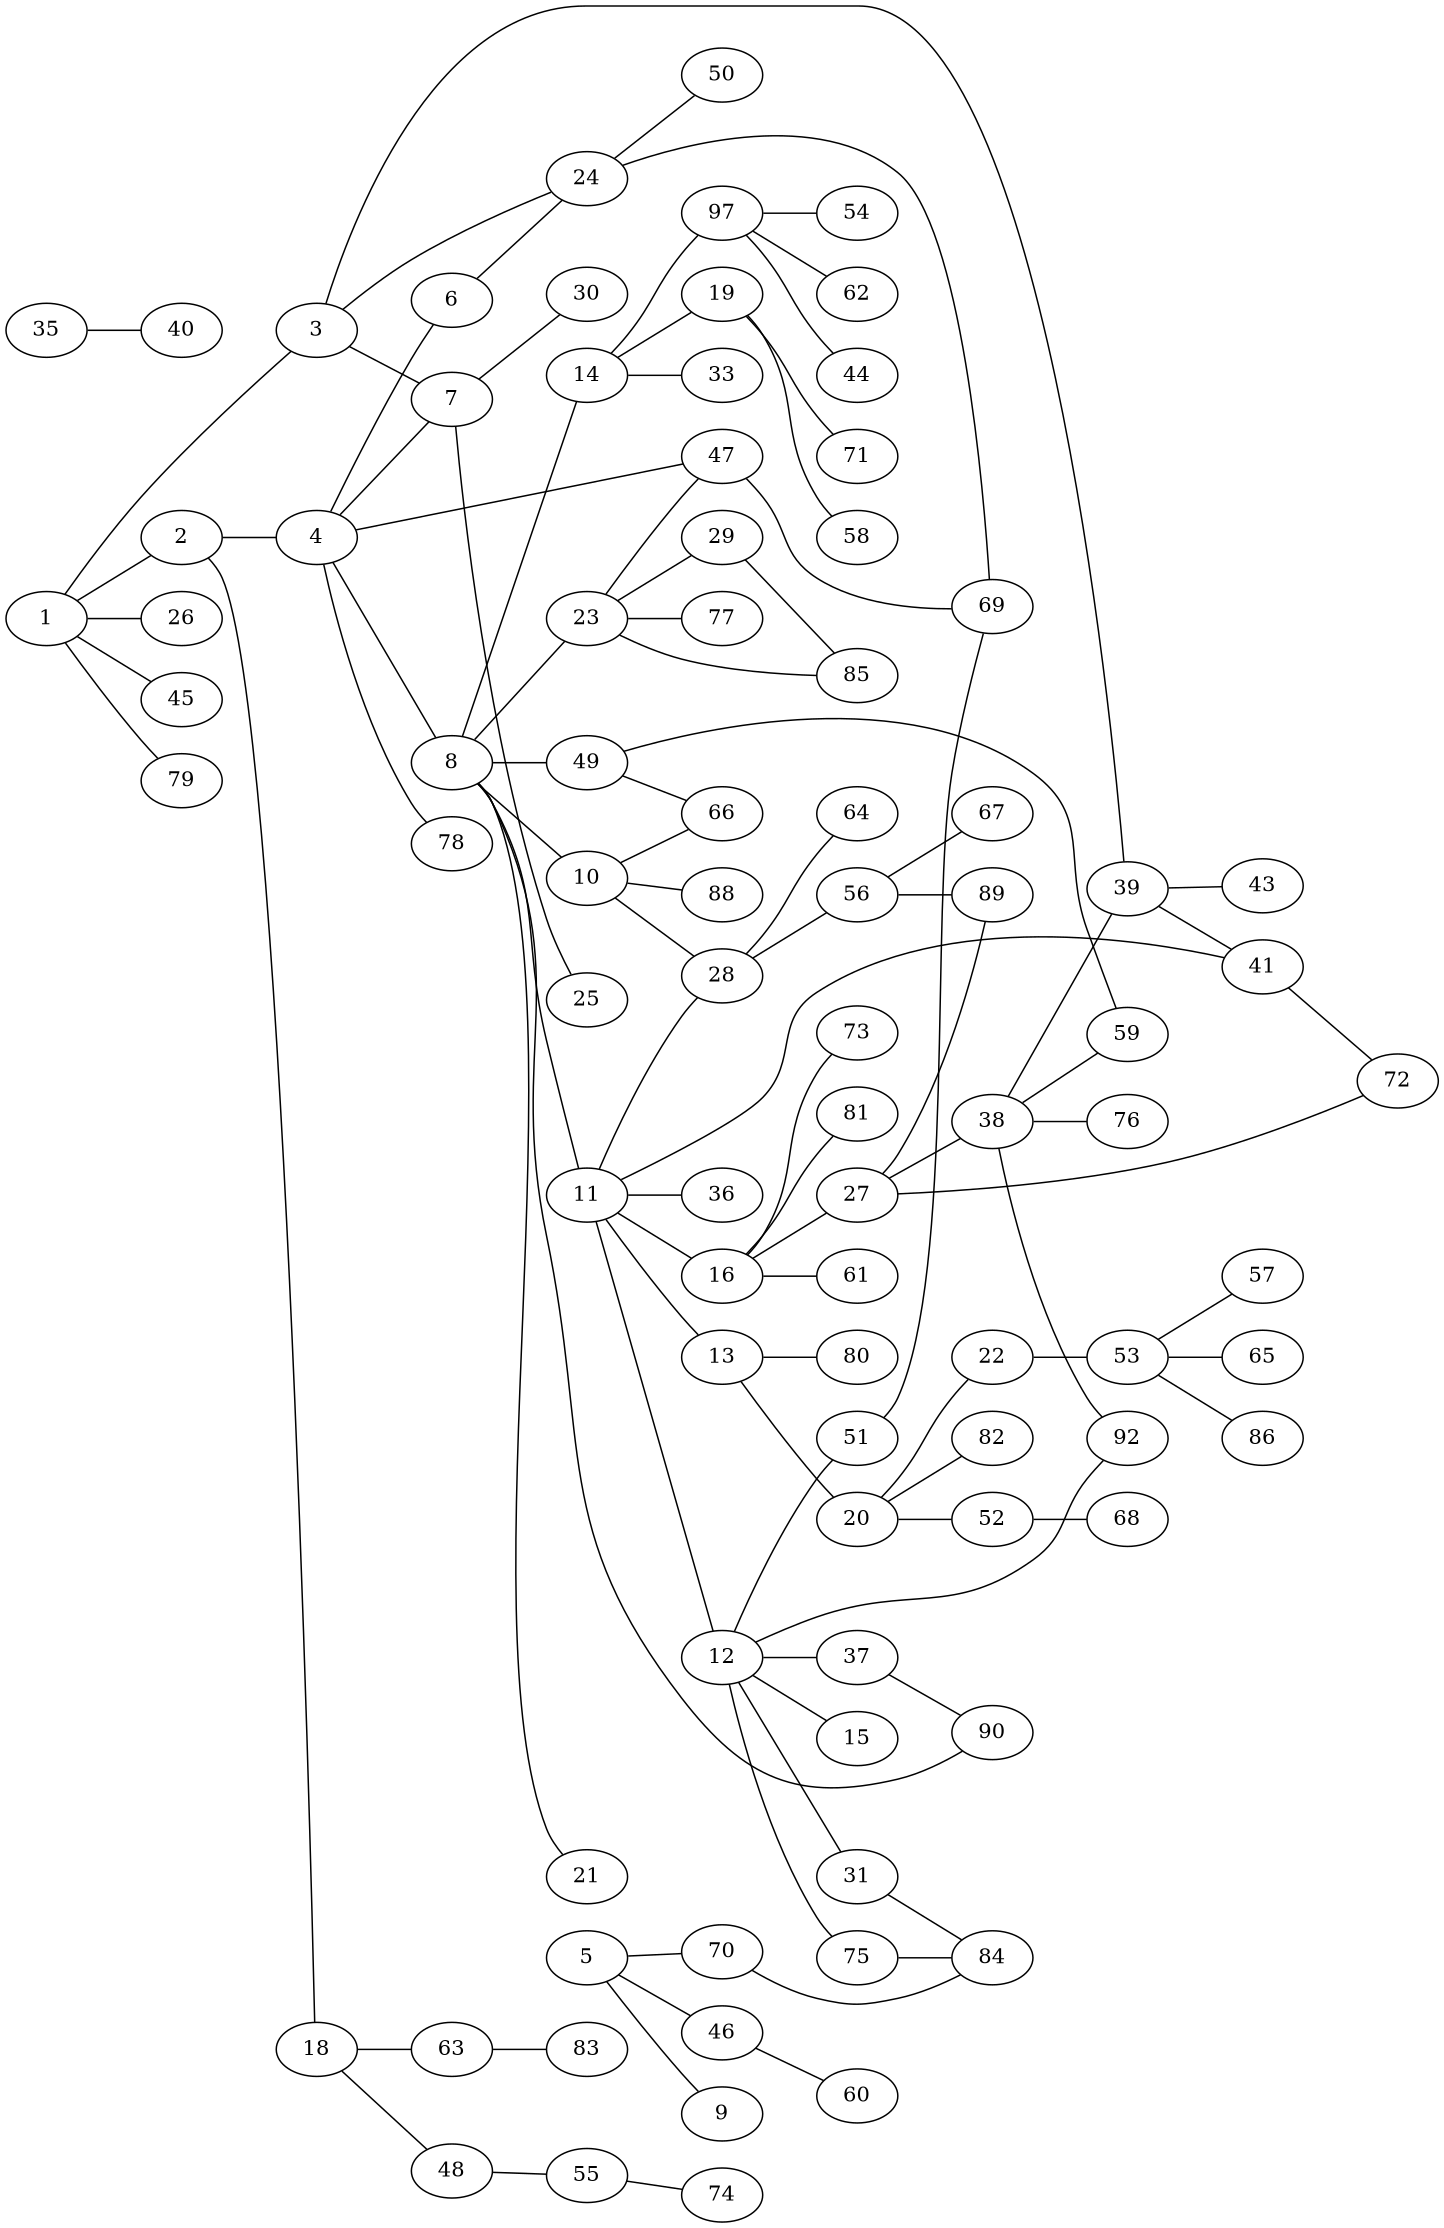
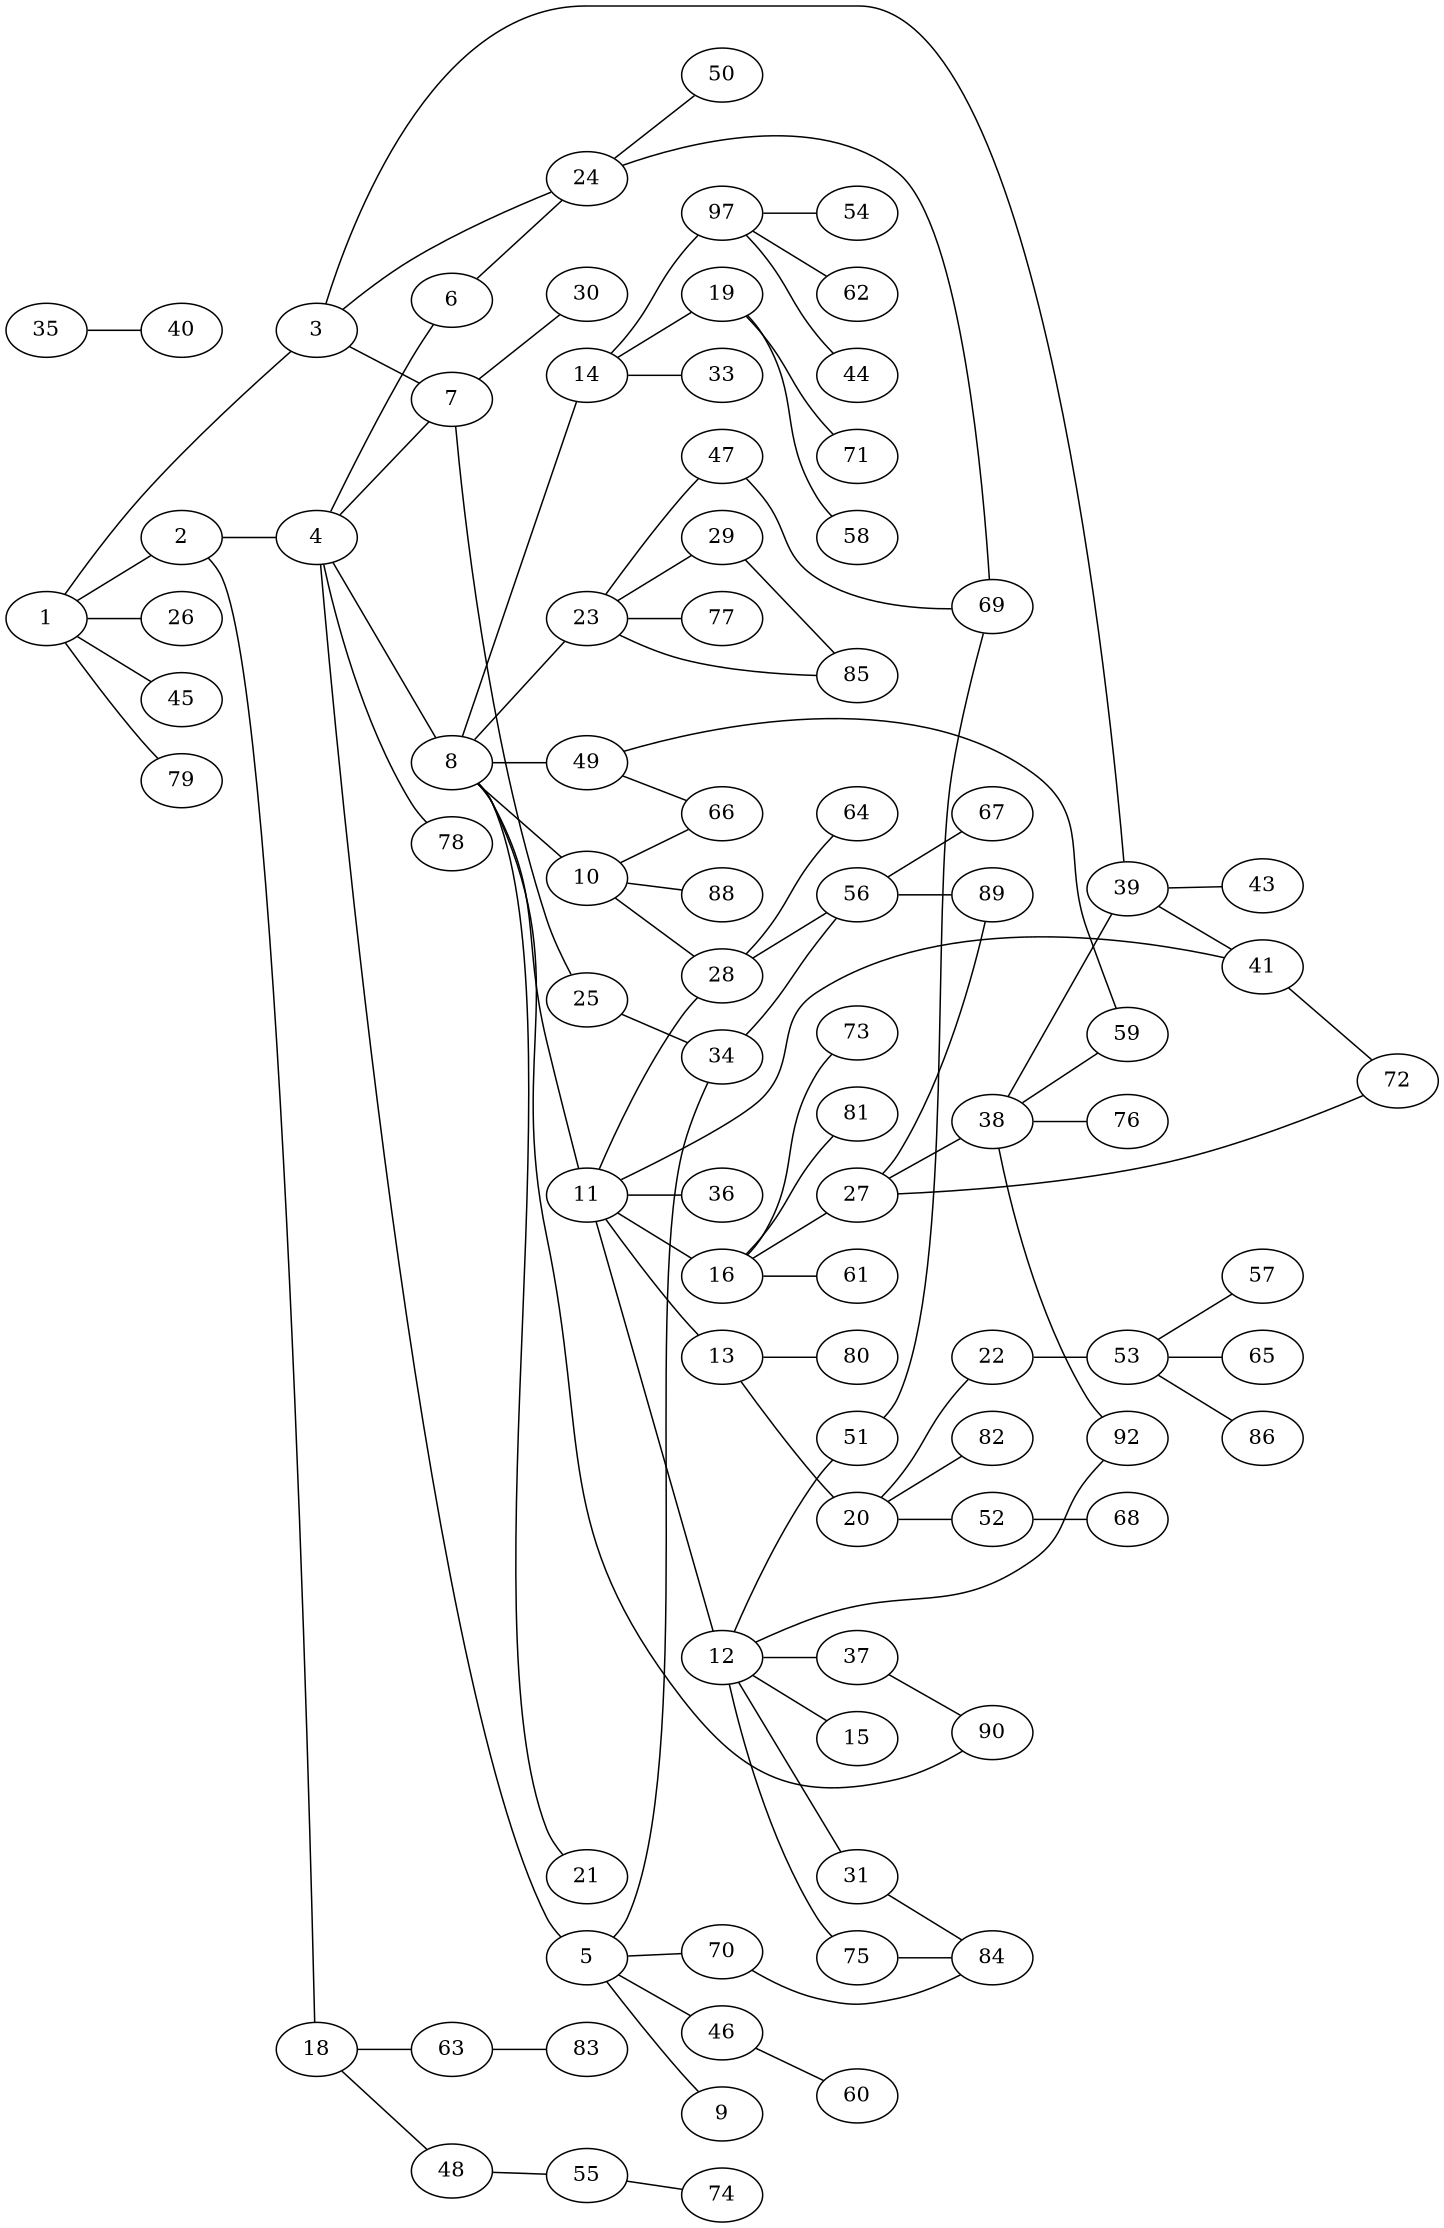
(520, 497) -> (399, 1260)
none -> (722, 1057)
